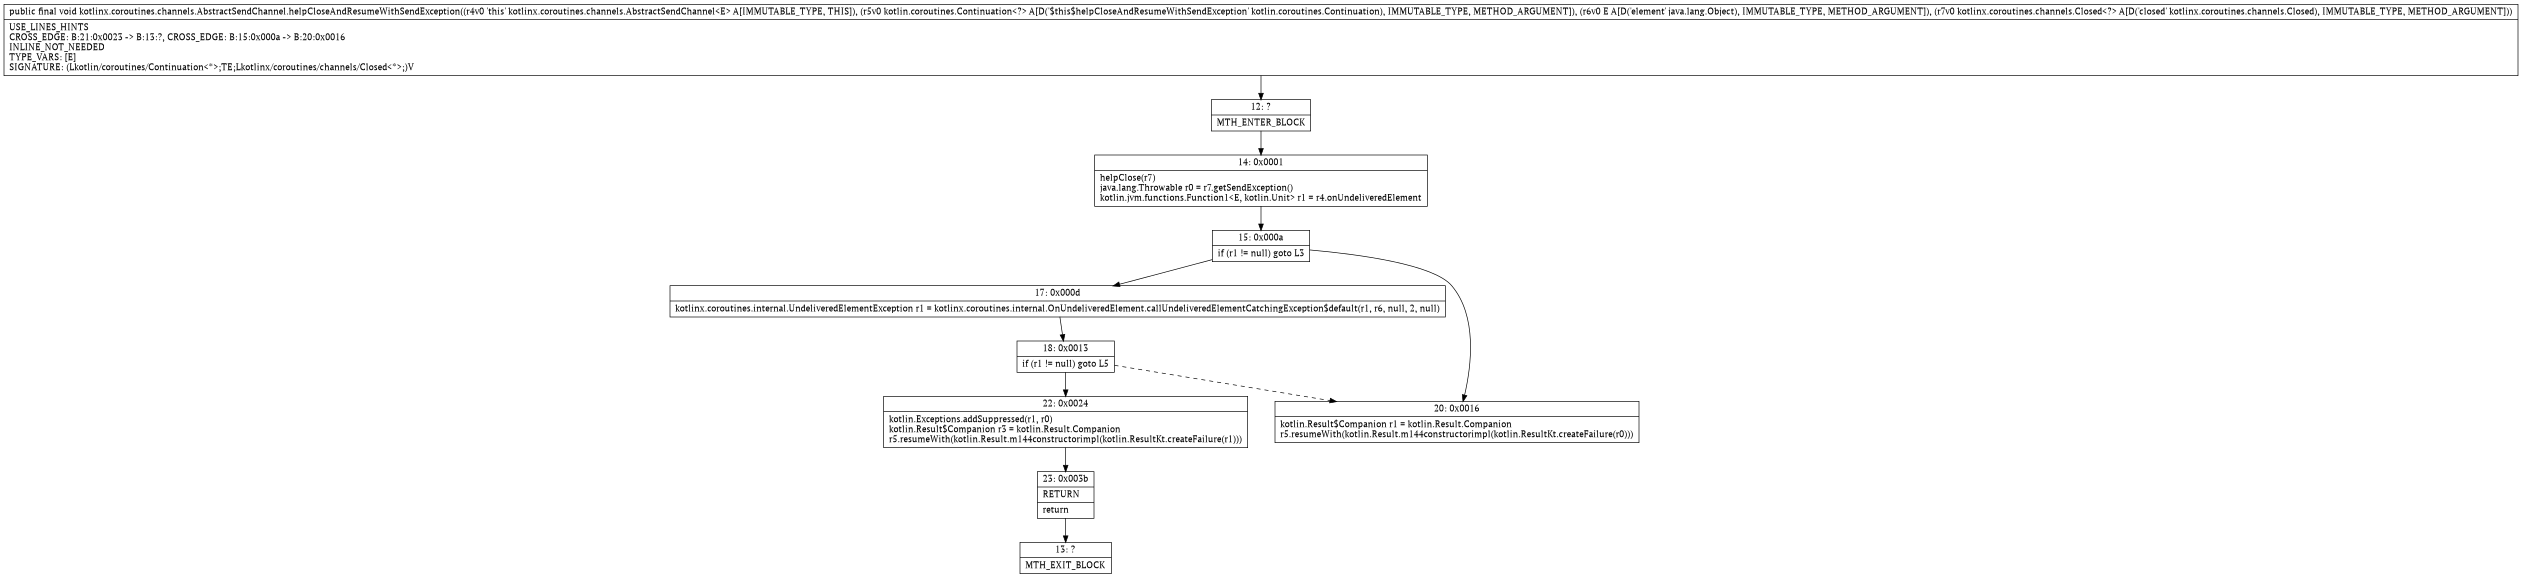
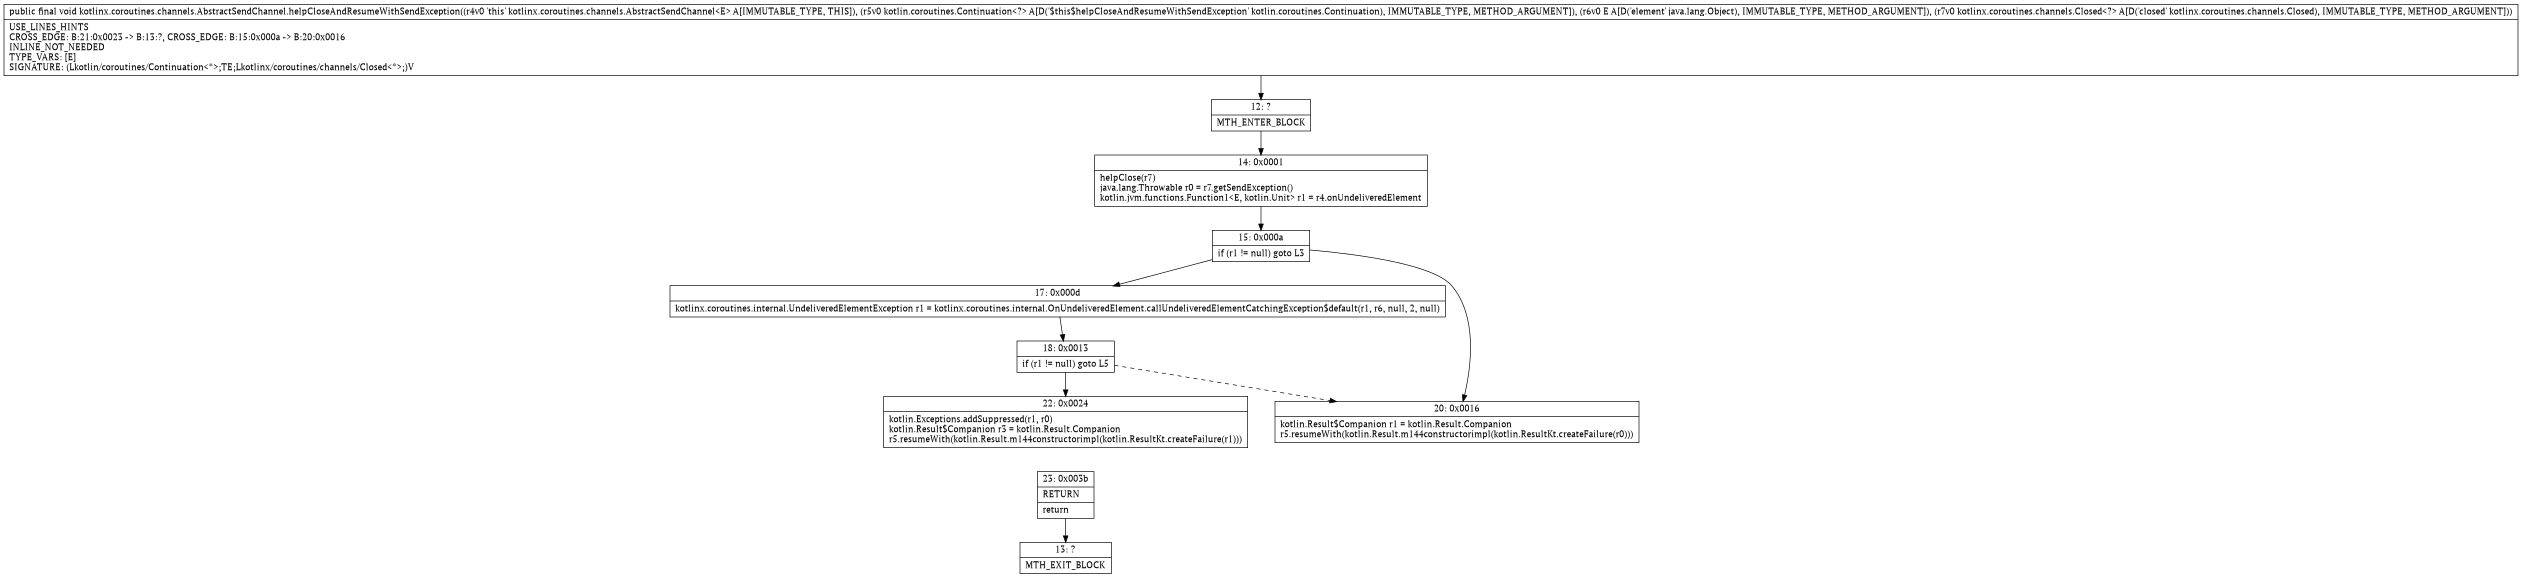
(1066, 456) -> none
